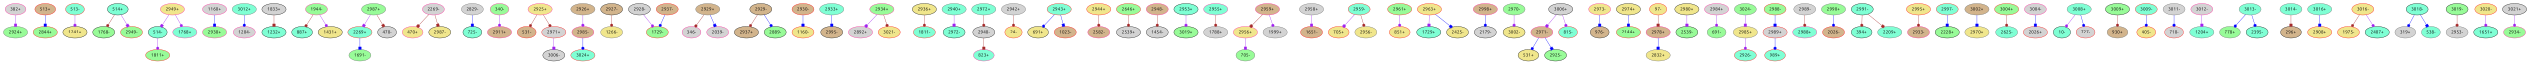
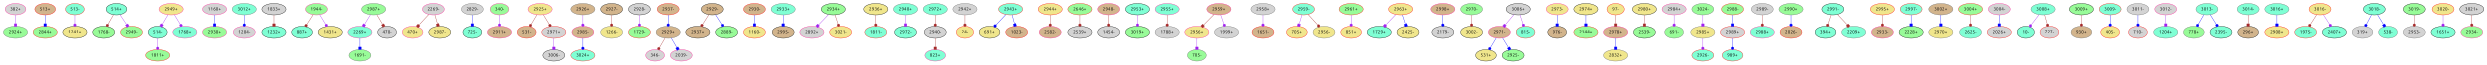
(882, 9) -> (833, 9)
(1312, 19) -> (1263, 20)
(1687, 19) -> (1644, 19)
(663, 20) -> (668, 20)
(1514, 20) -> (1472, 20)
(2082, 20) -> (2046, 20)
(2515, 20) -> (2472, 20)
(360, 32) -> (360, 32)
(2348, 32) -> (2306, 32)
